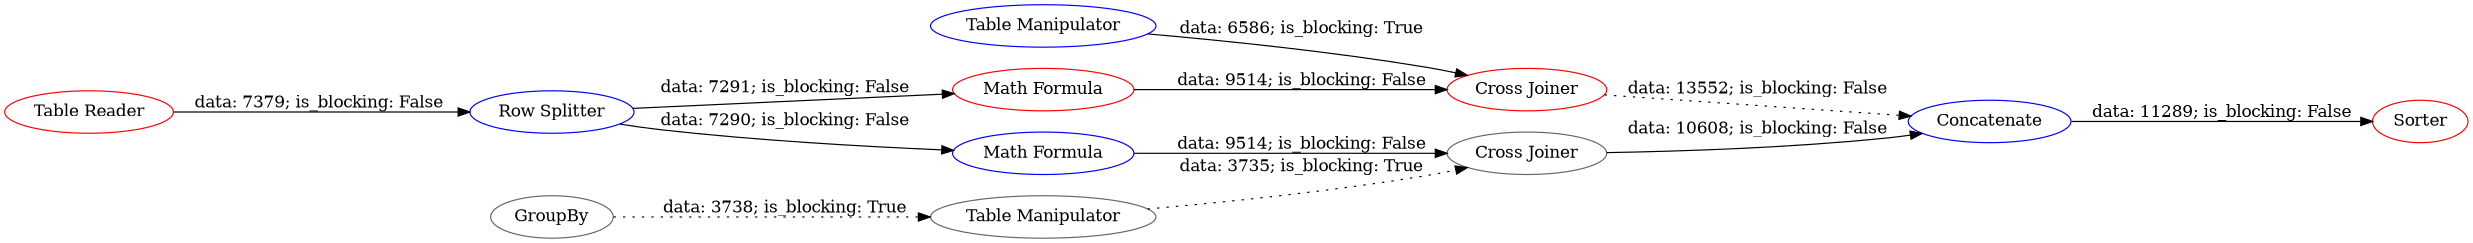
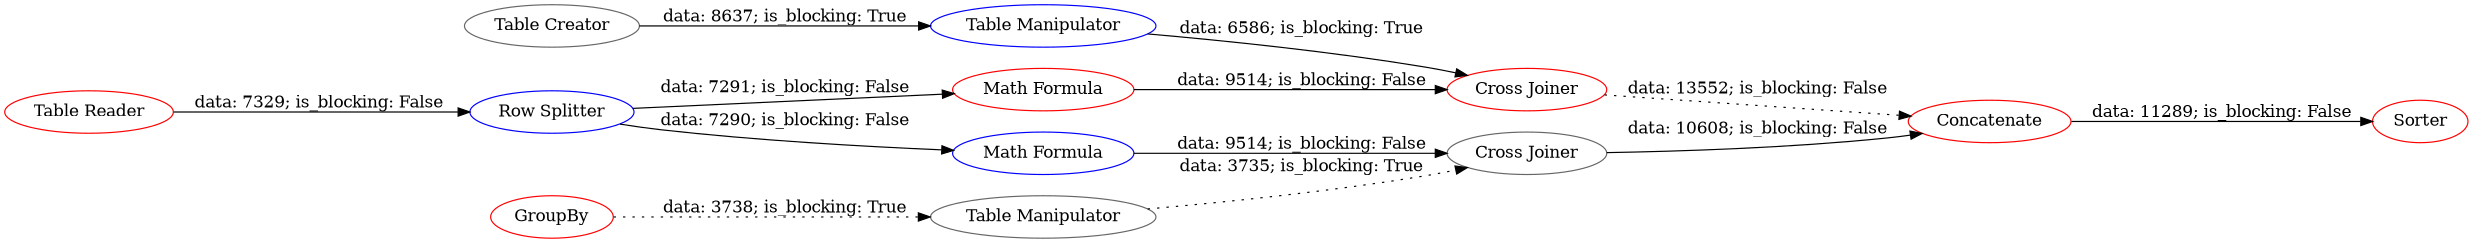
none -> (552, 26)
(319, 103) -> (319, 103)
(1990, 121) -> (1990, 121)
(552, 217) -> (552, 217)
